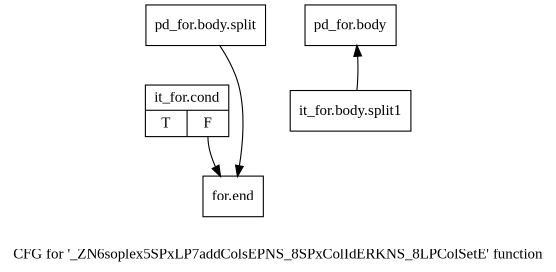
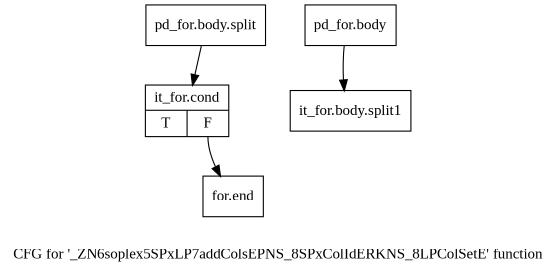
(358, 74) -> (343, 63)
(242, 103) -> (198, 60)
